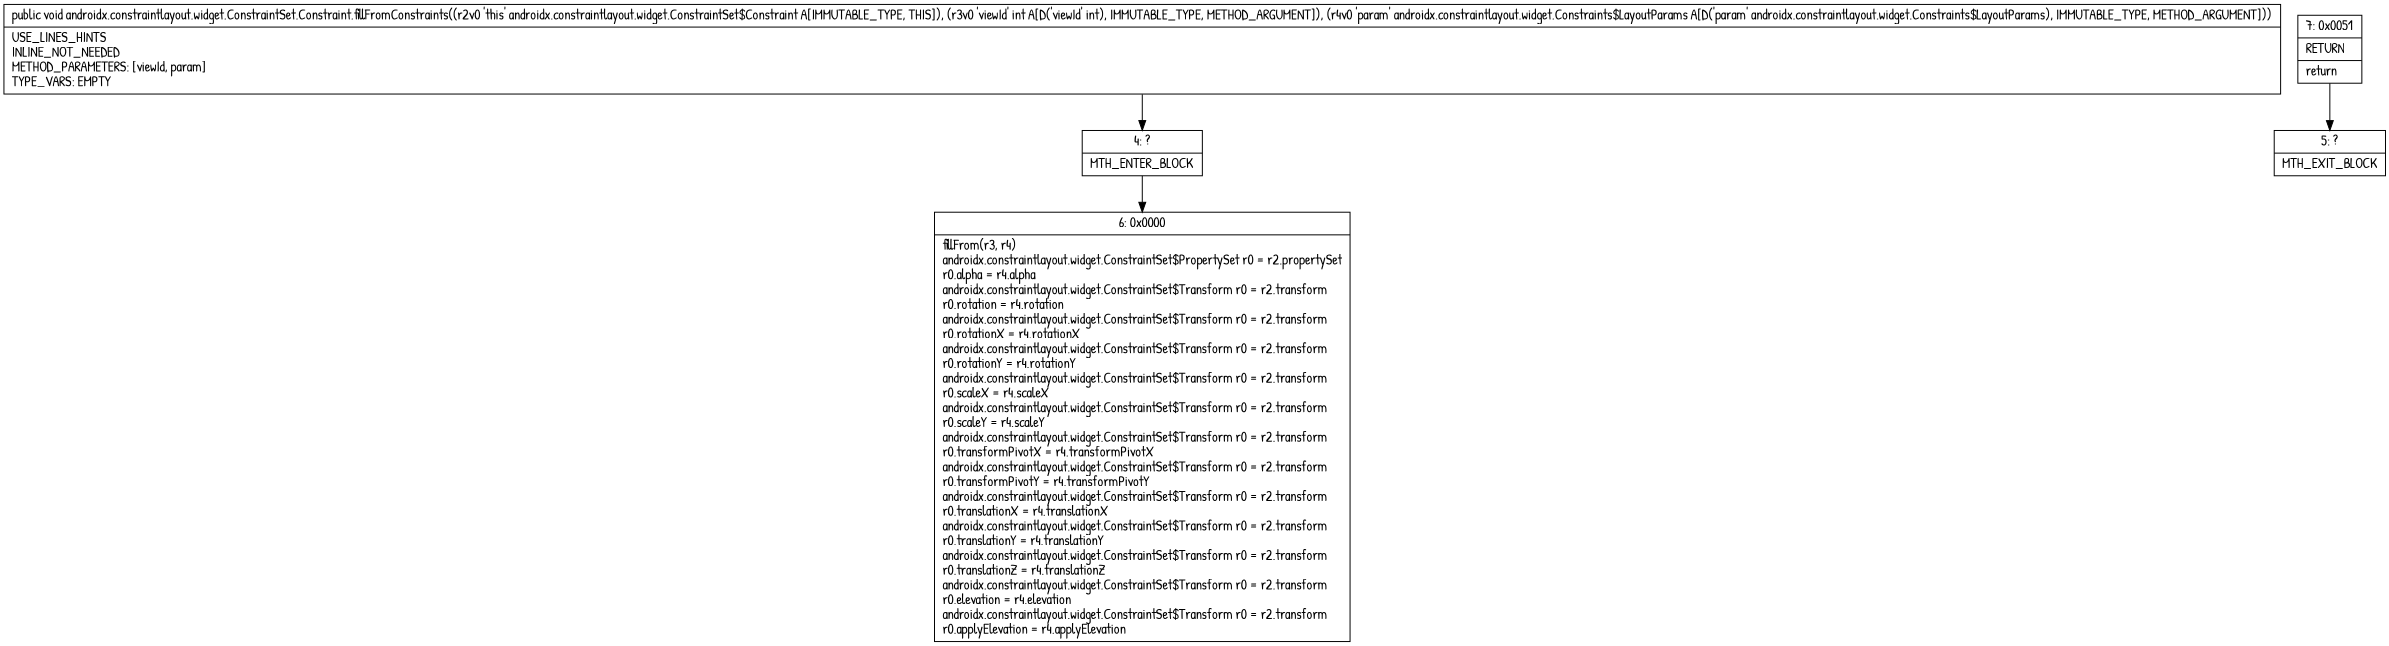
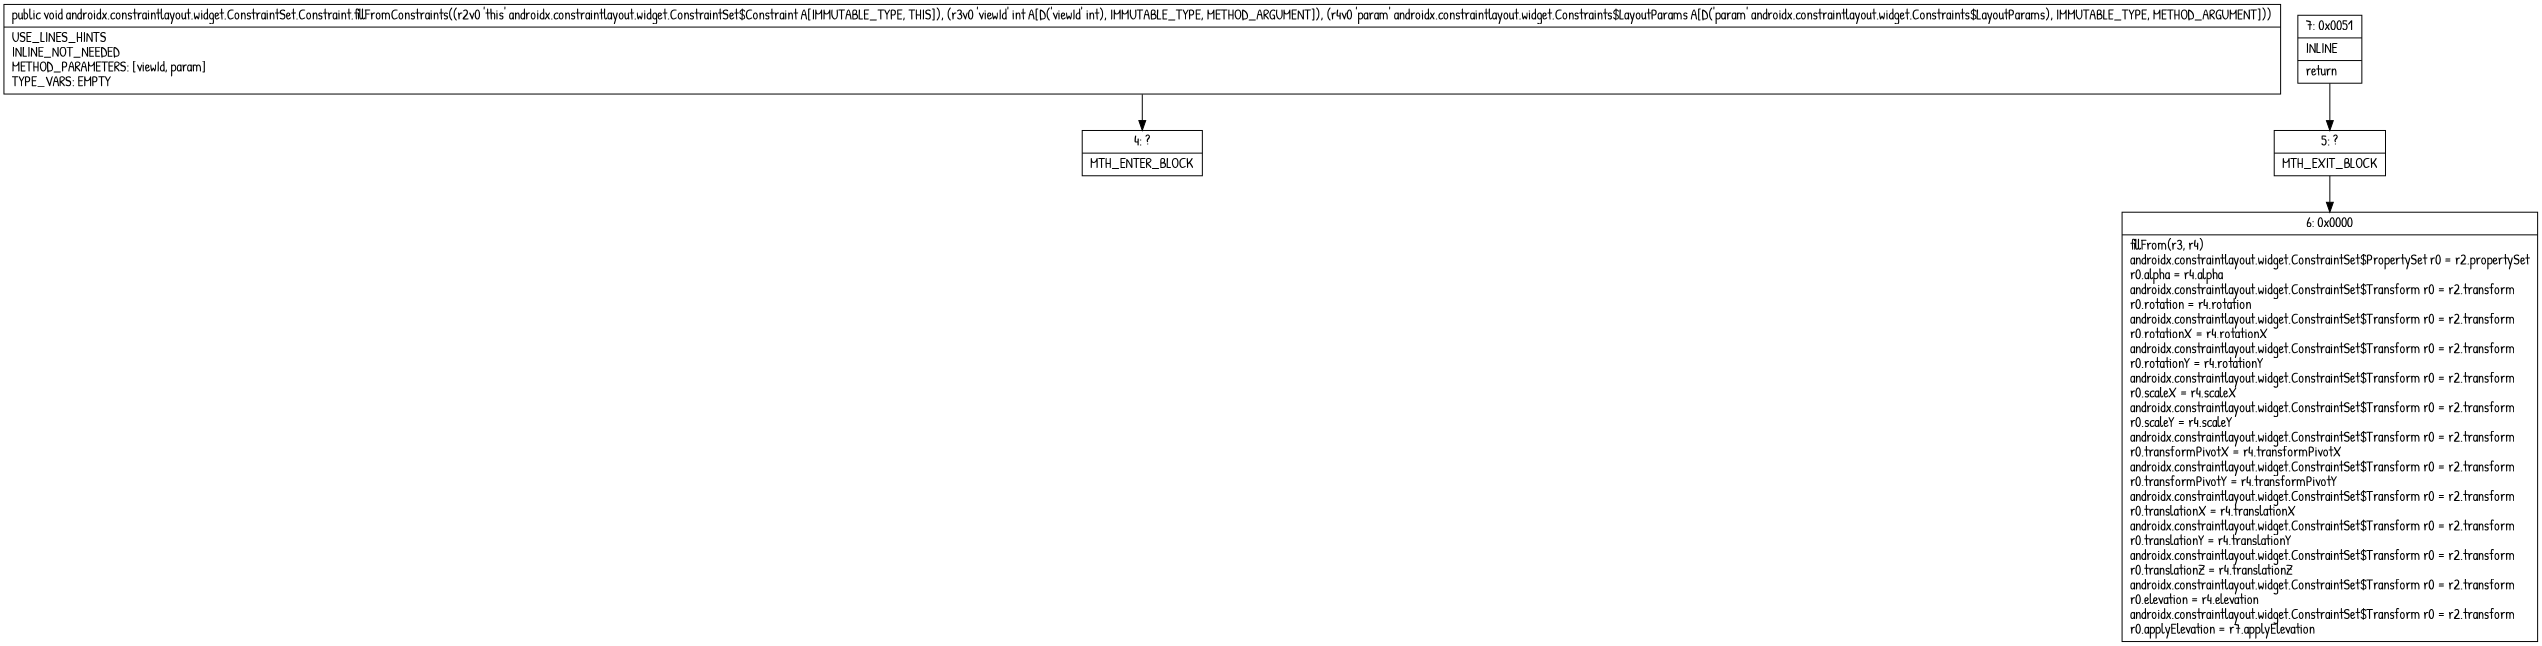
(2325, 49) -> (2322, 49)
(1142, 189) -> (2330, 189)
(1034, 630) -> (2223, 630)
